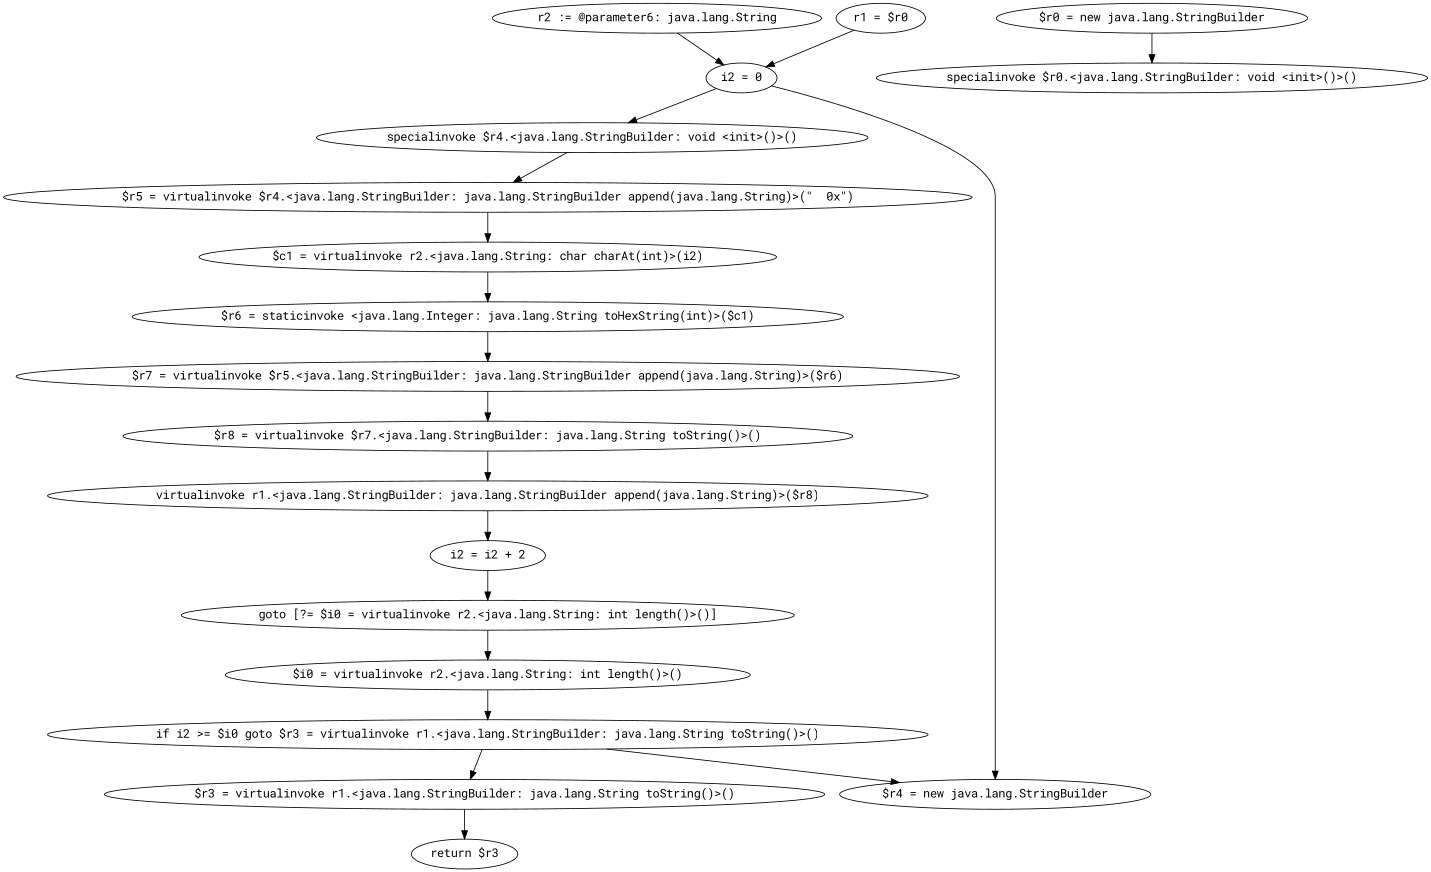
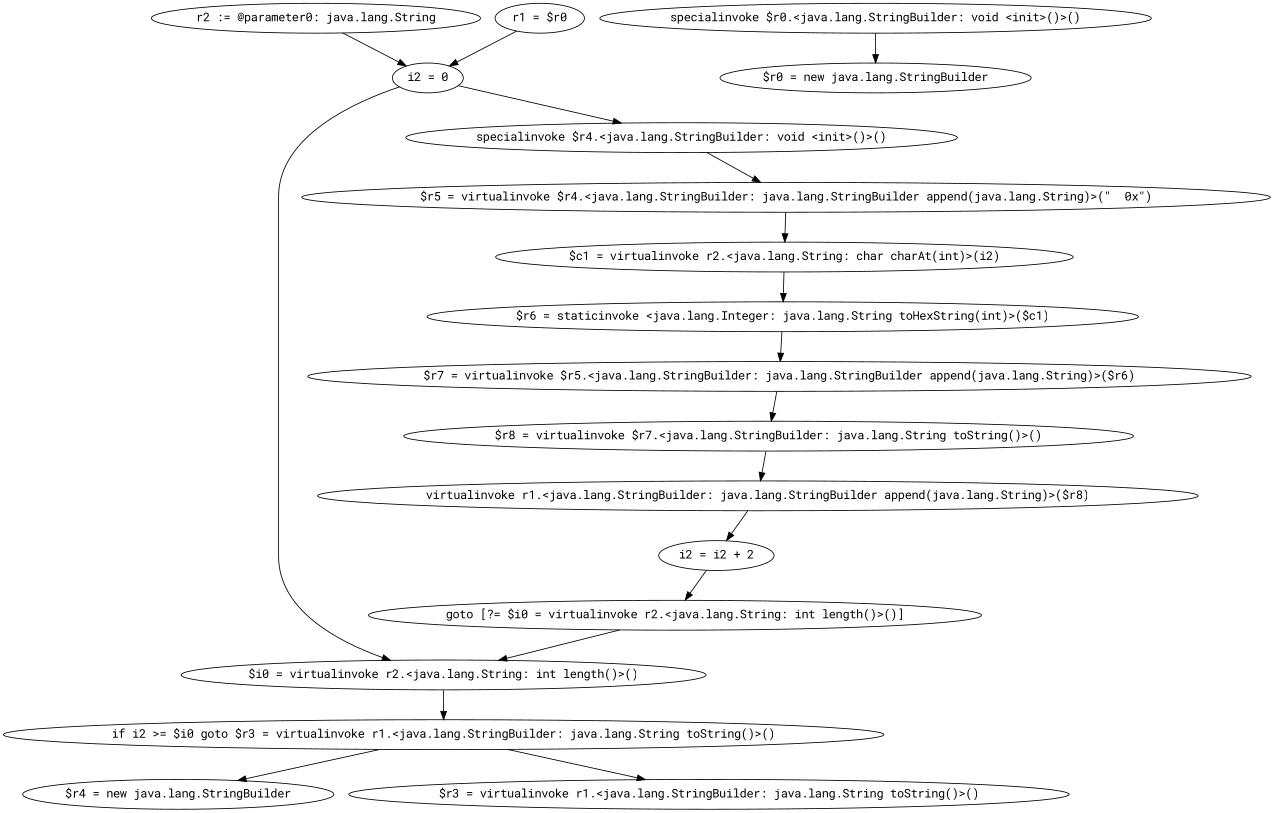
(657, 18) -> (316, 18)
(1152, 44) -> (876, 44)
(995, 355) -> (279, 367)
(465, 854) -> none
